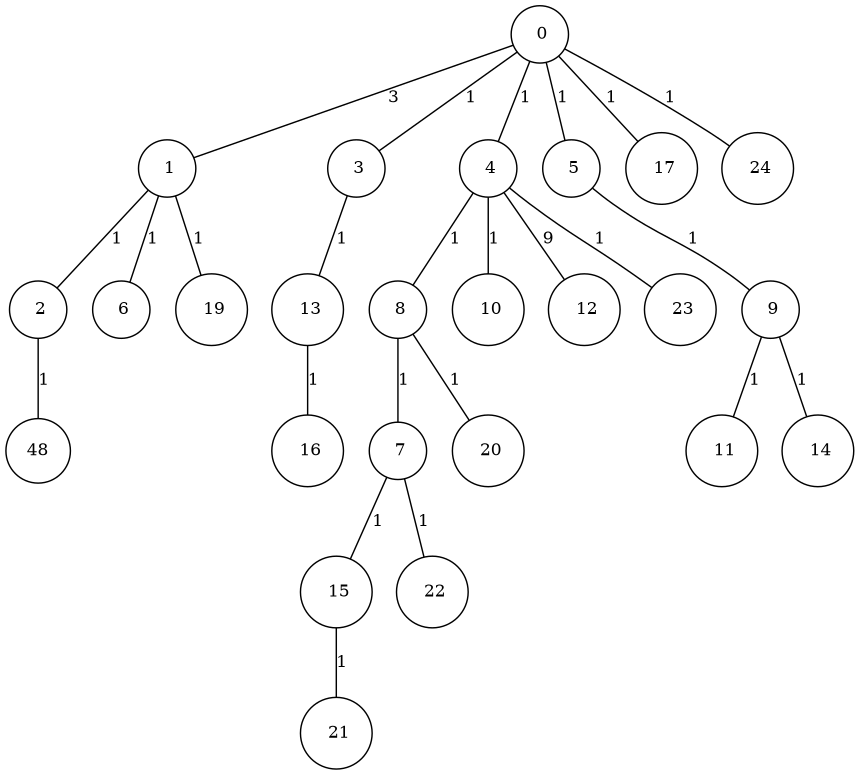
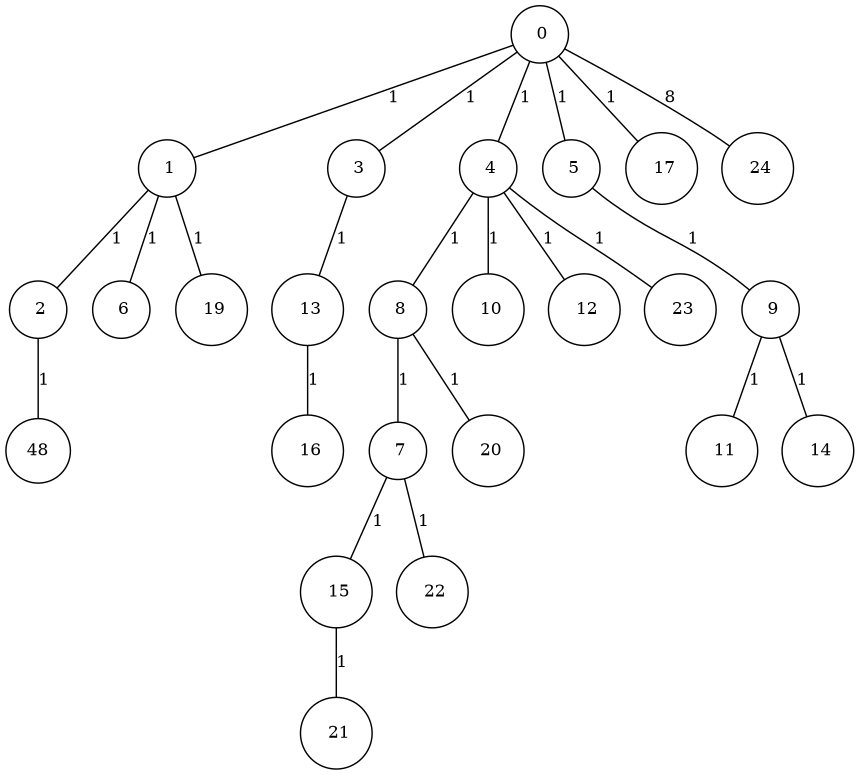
(394, 98) -> (394, 98)
(670, 98) -> (670, 98)
(548, 239) -> (548, 239)
